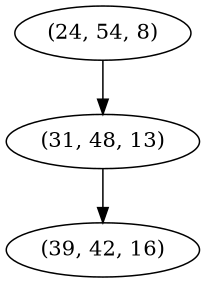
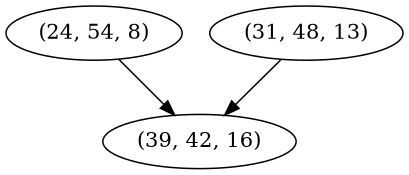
(103, 80) -> (141, 82)
